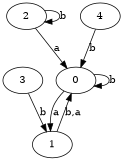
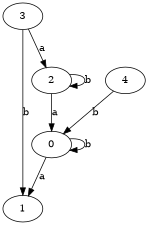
none -> (36, 45)
(63, 116) -> none
